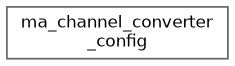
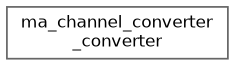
(117, 33) -> (117, 33)
